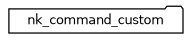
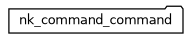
(96, 21) -> (96, 21)
